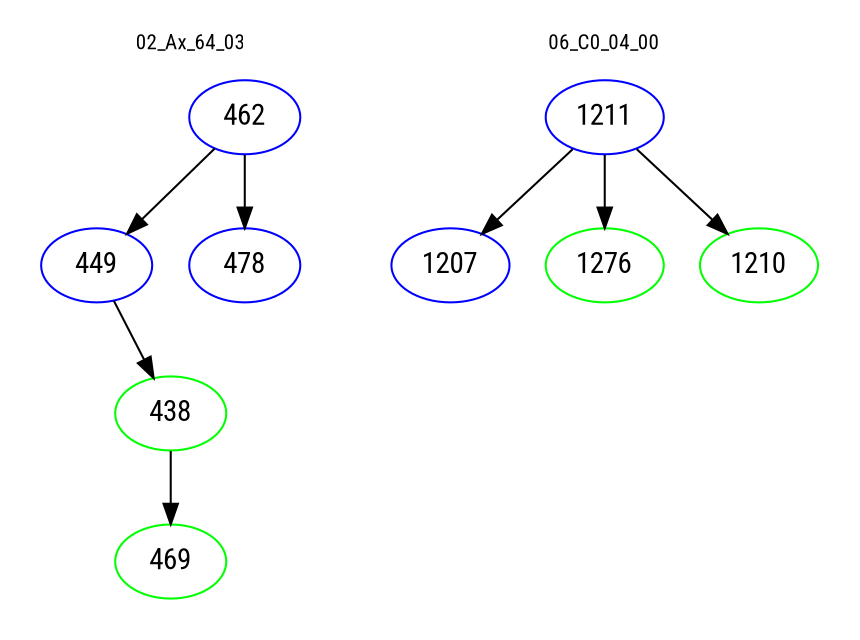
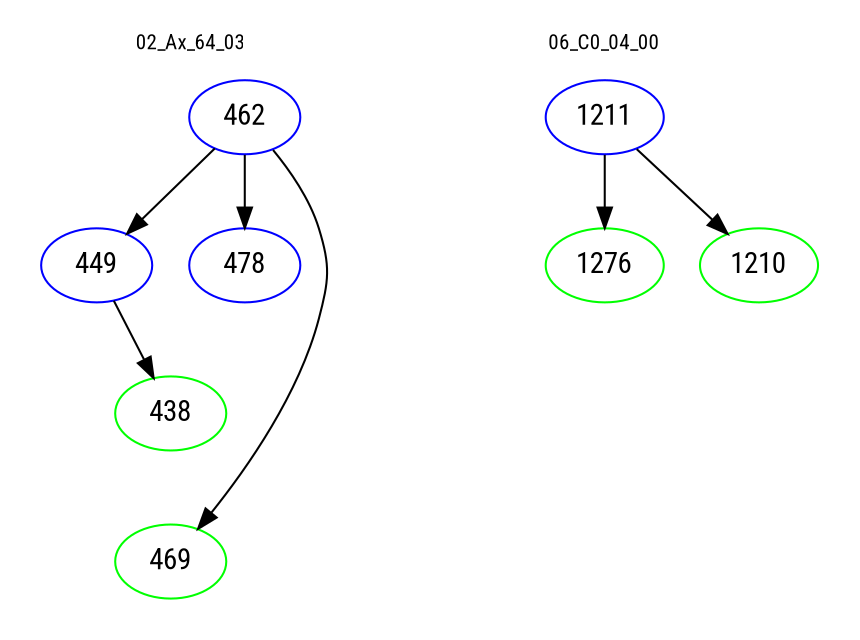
(450, 265) -> none
(171, 477) -> (313, 338)
